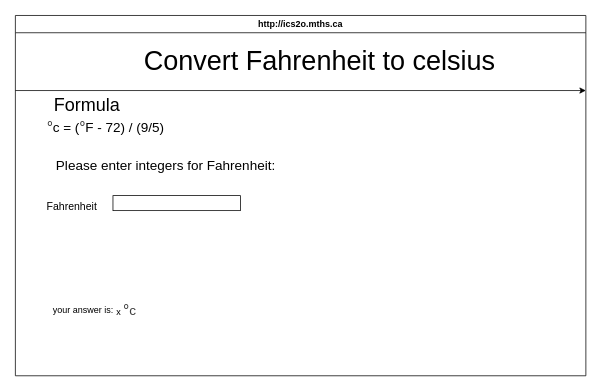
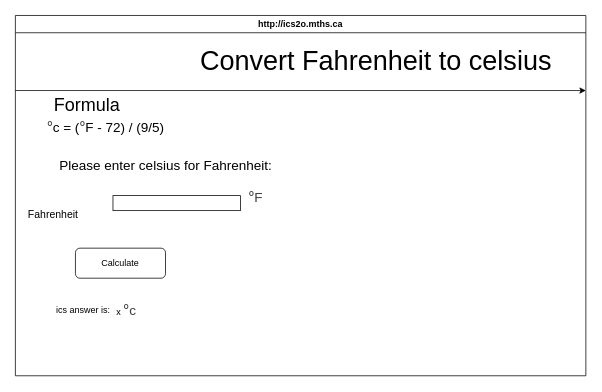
(319, 60) -> (375, 60)
(166, 165) -> (166, 165)
none -> (255, 198)
(72, 207) -> (53, 214)
none -> (120, 263)
(83, 310) -> (83, 310)
